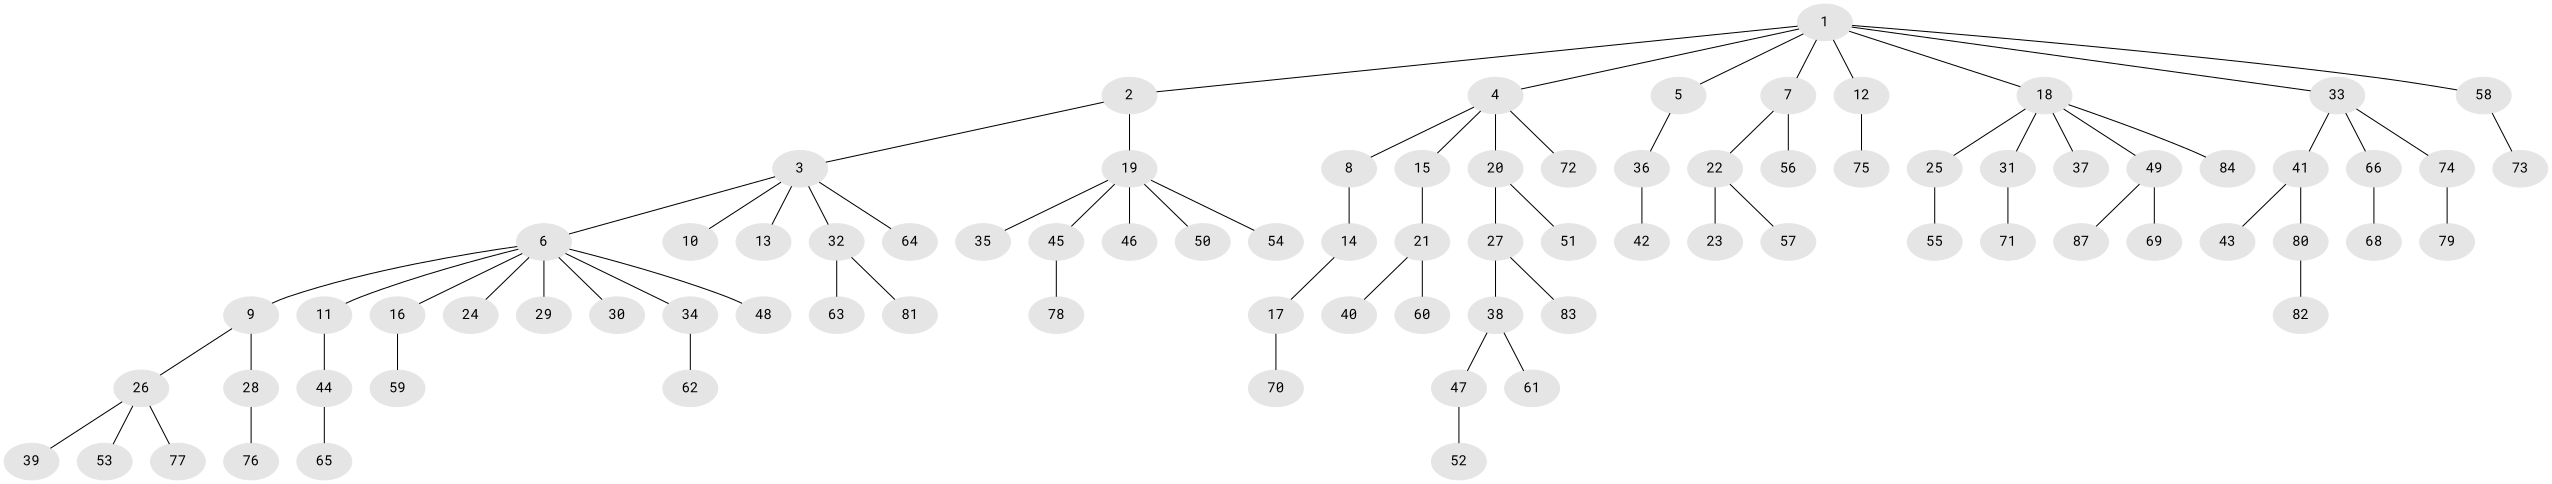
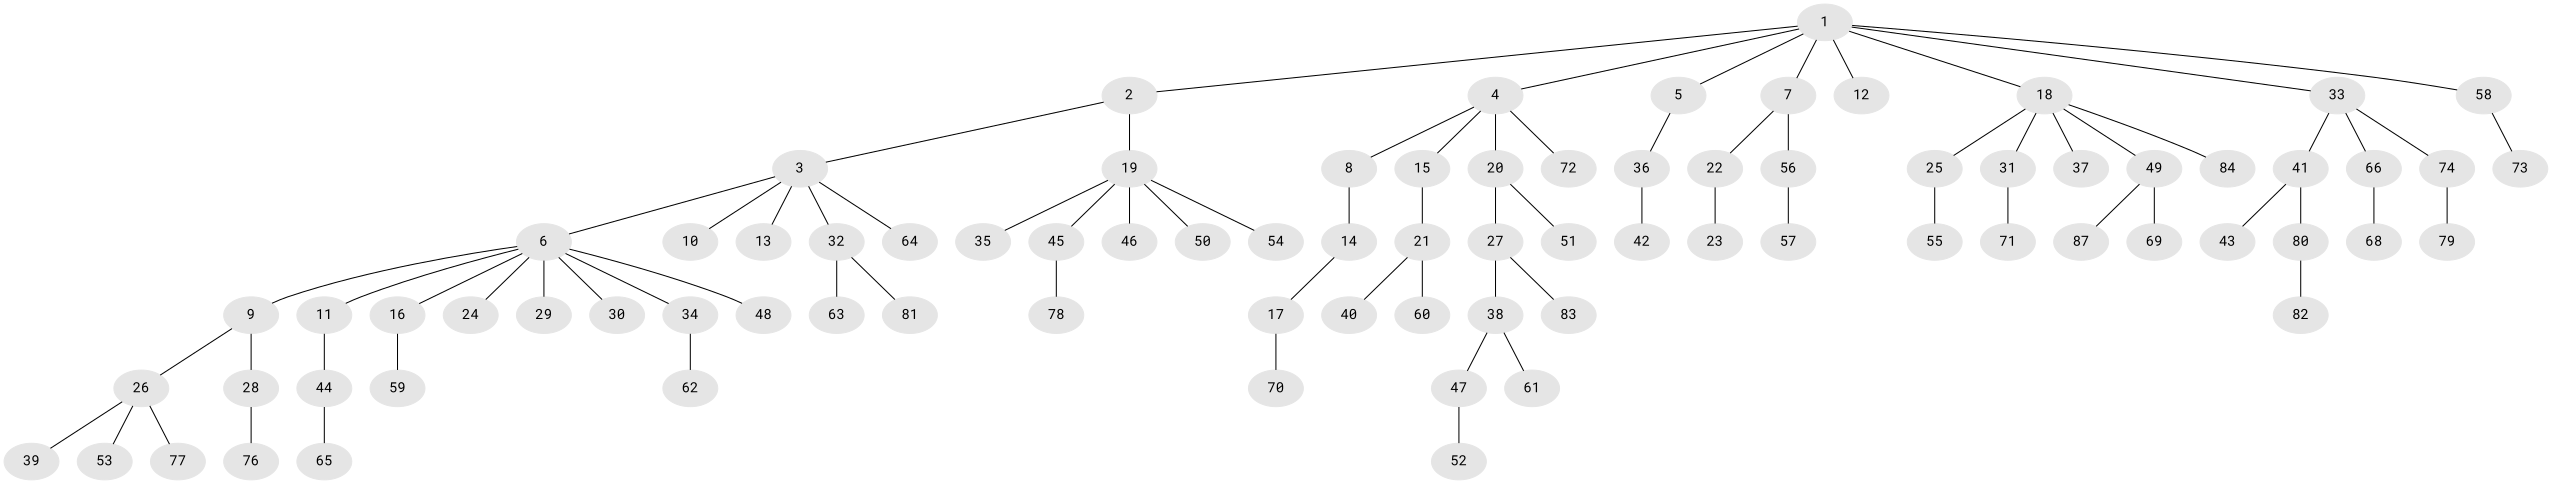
(1862, 169) -> none
(1752, 205) -> (1788, 205)
